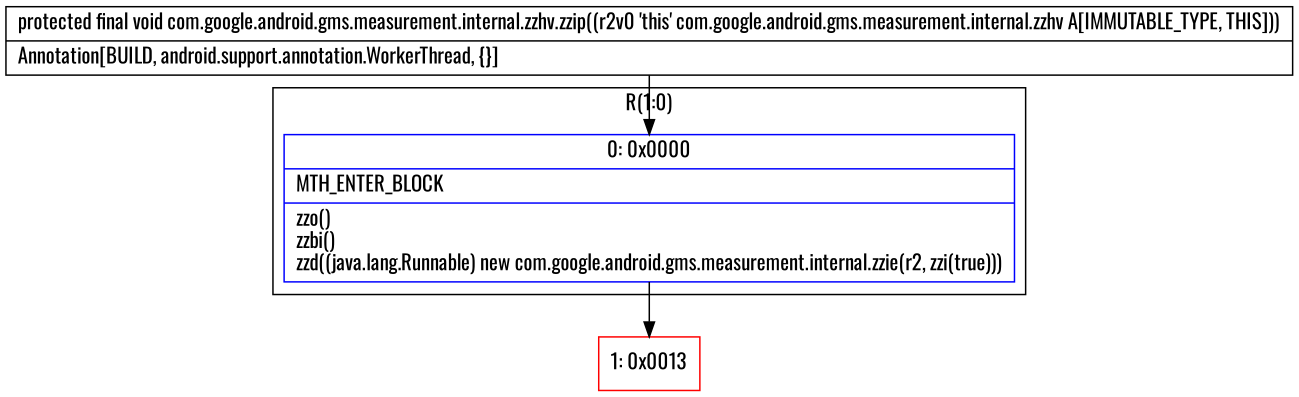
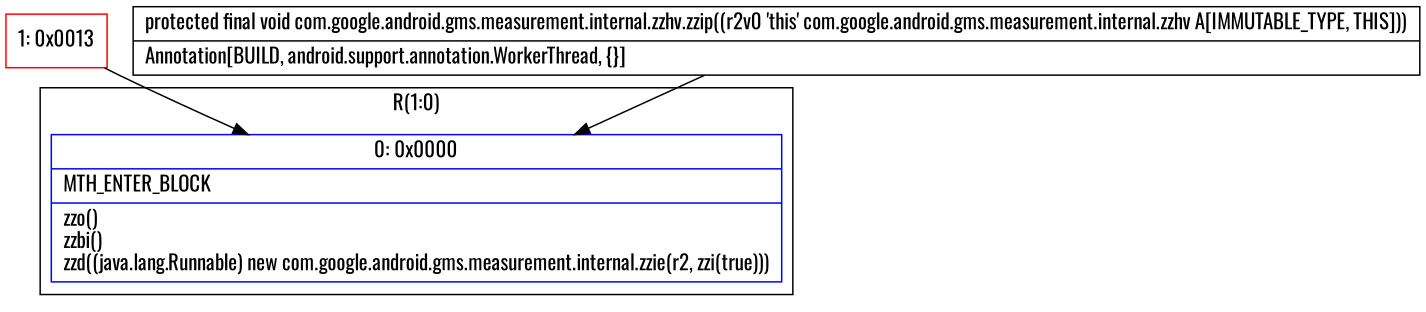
(649, 304) -> (169, 99)
